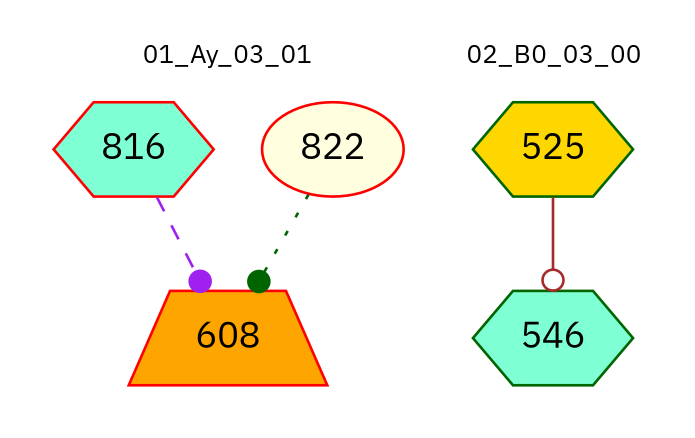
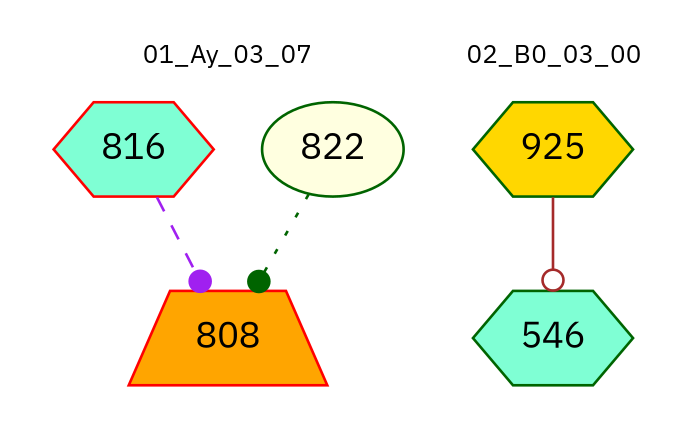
(228, 56) -> (228, 56)
(333, 149) -> (333, 149)
(553, 149) -> (553, 149)
(228, 338) -> (228, 338)
